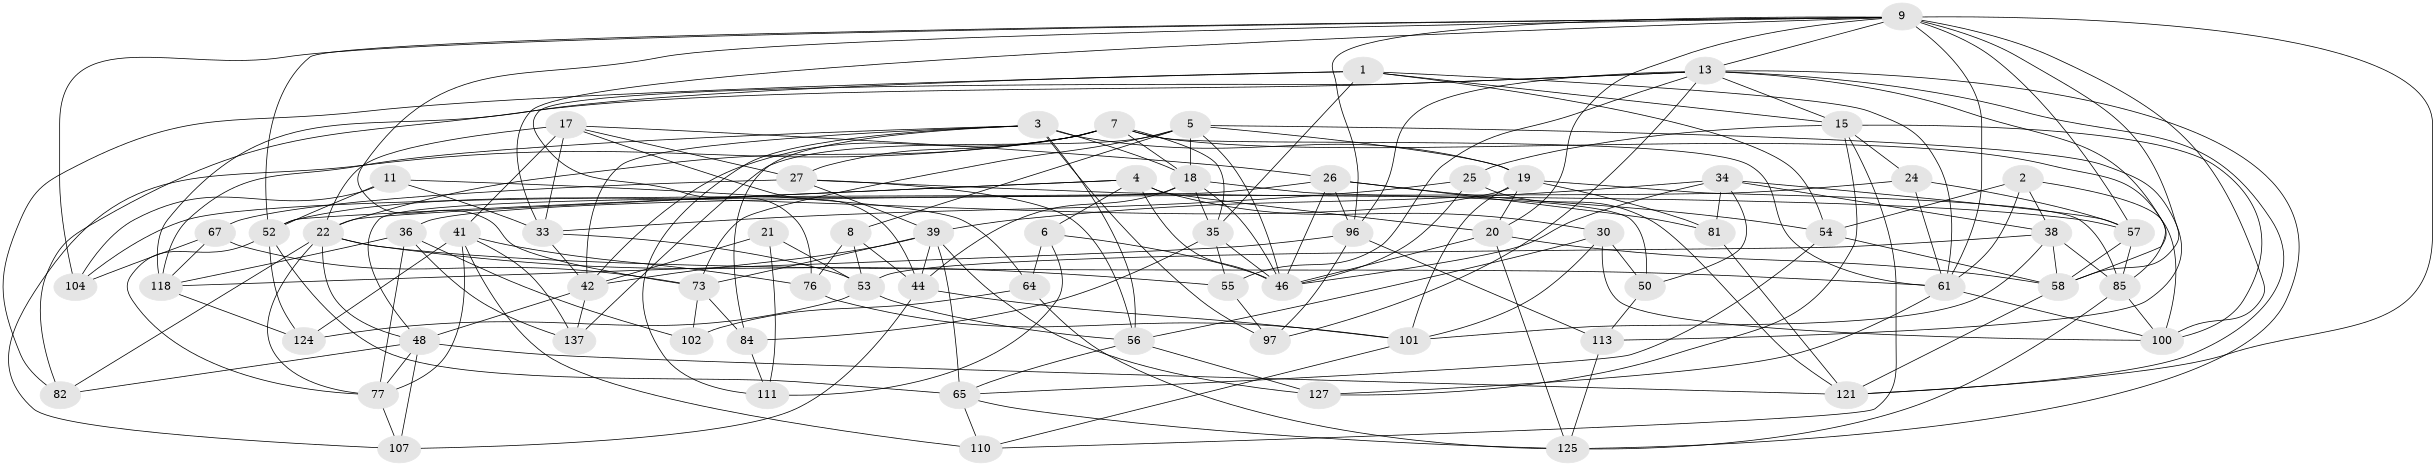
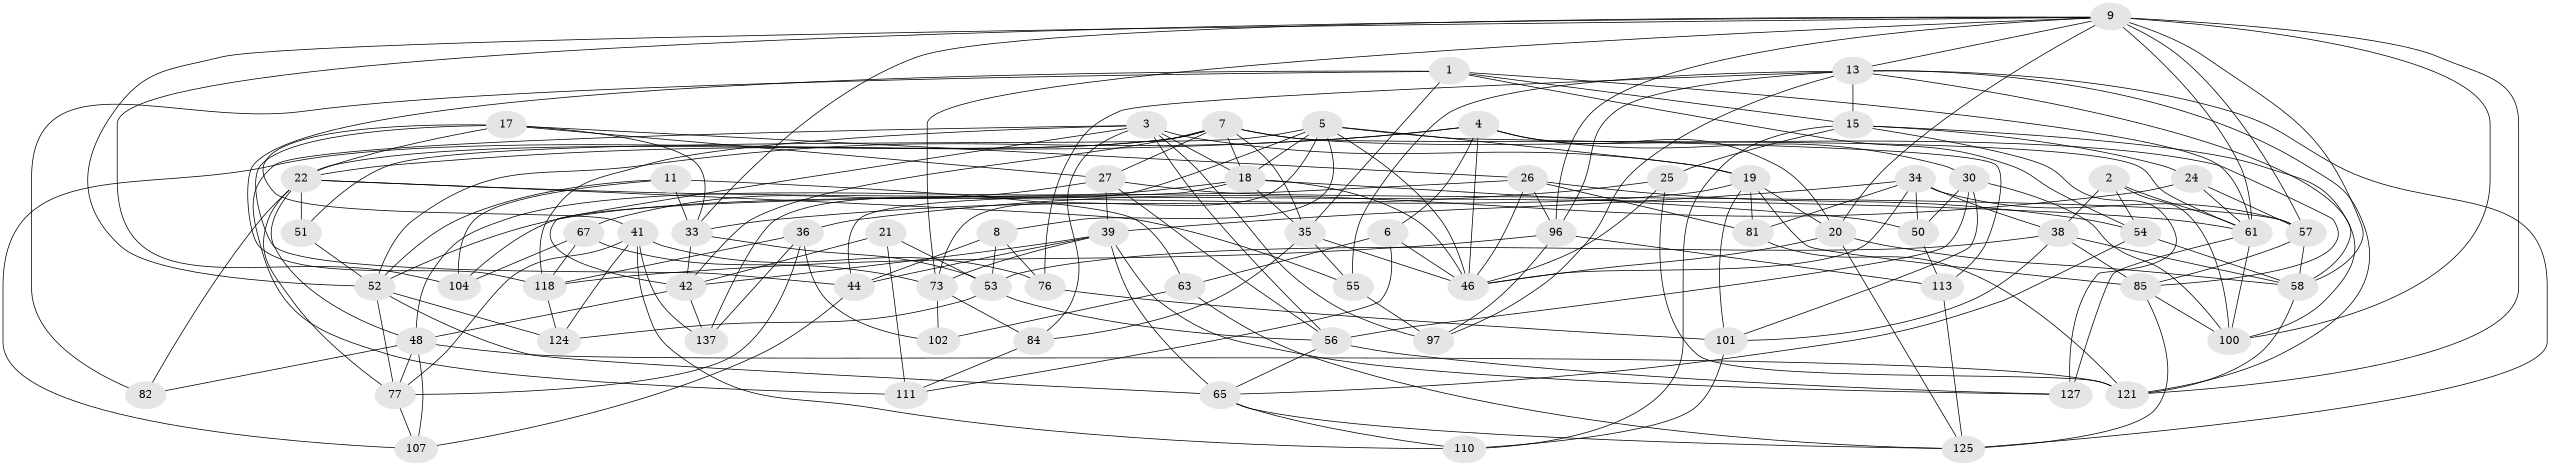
(789, 94) -> none
none -> (301, 233)
(1030, 287) -> (1185, 287)
(1163, 316) -> none
